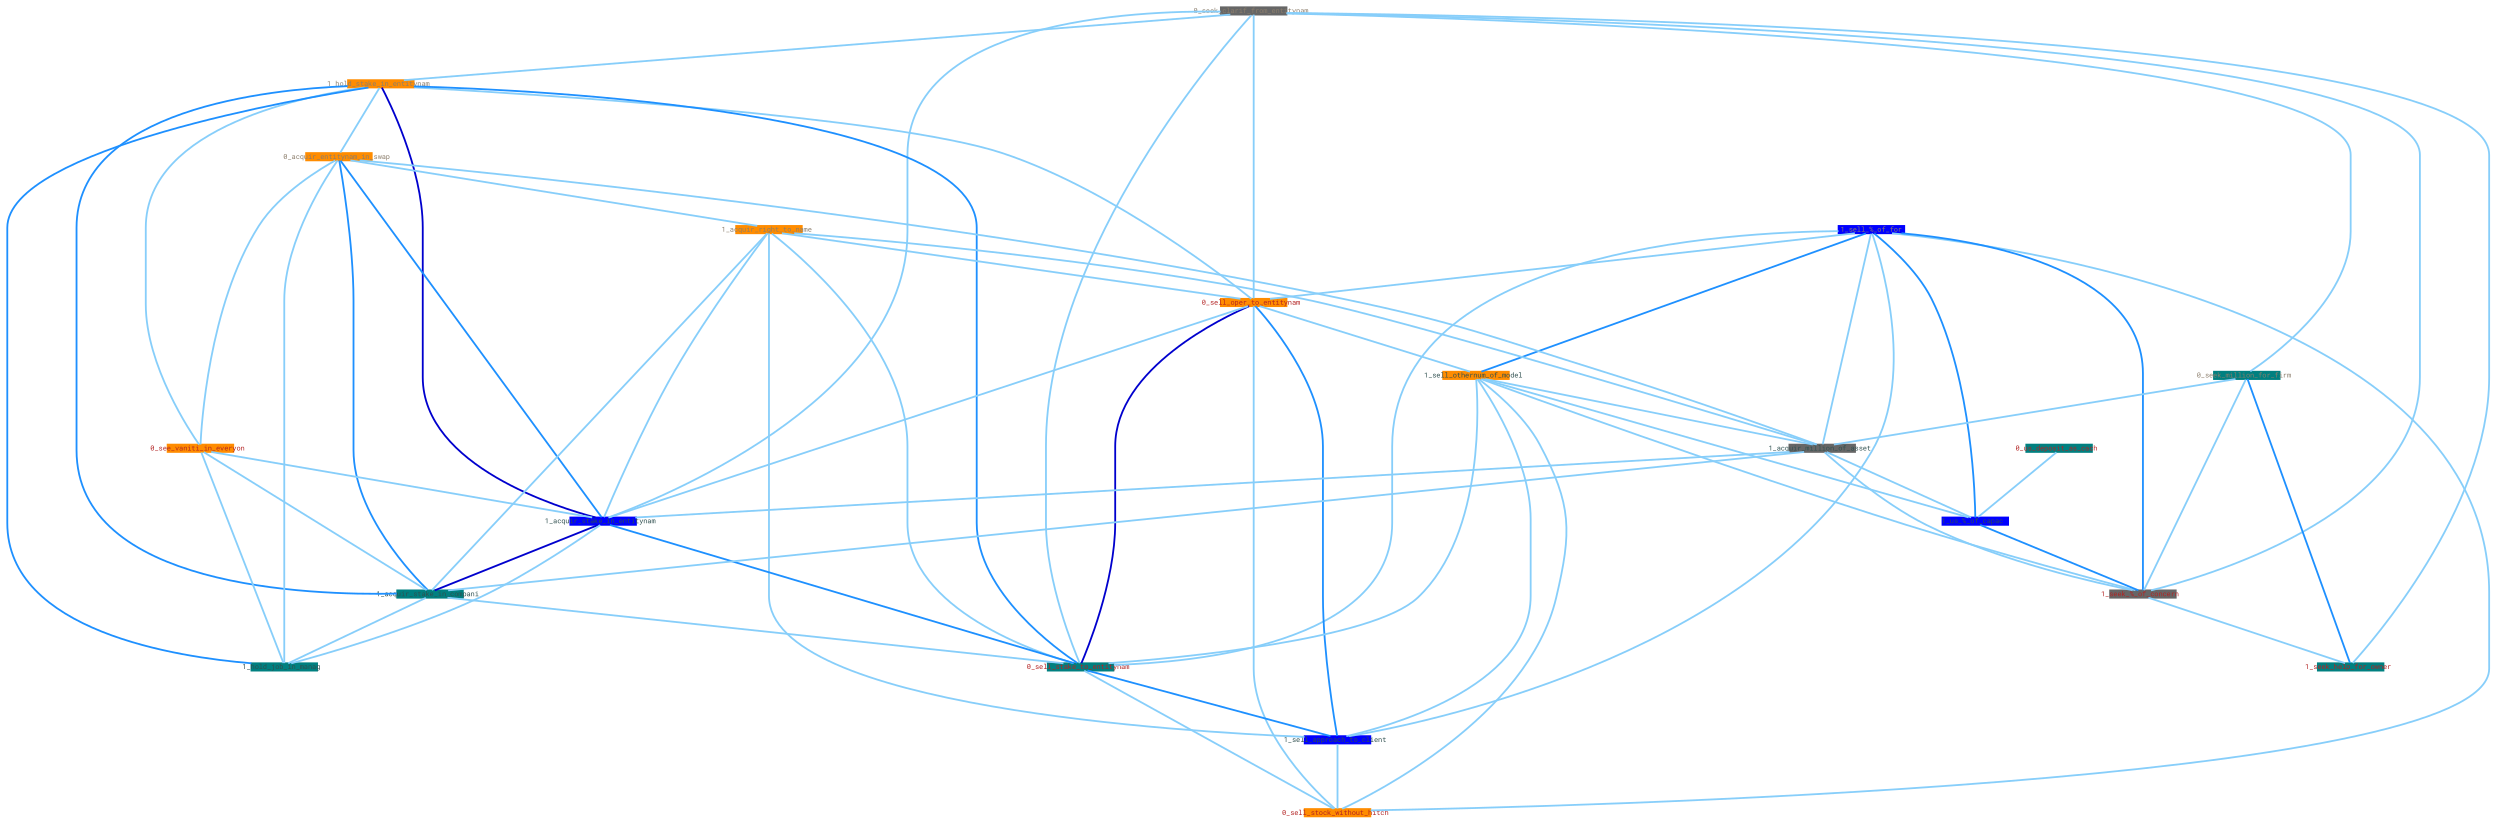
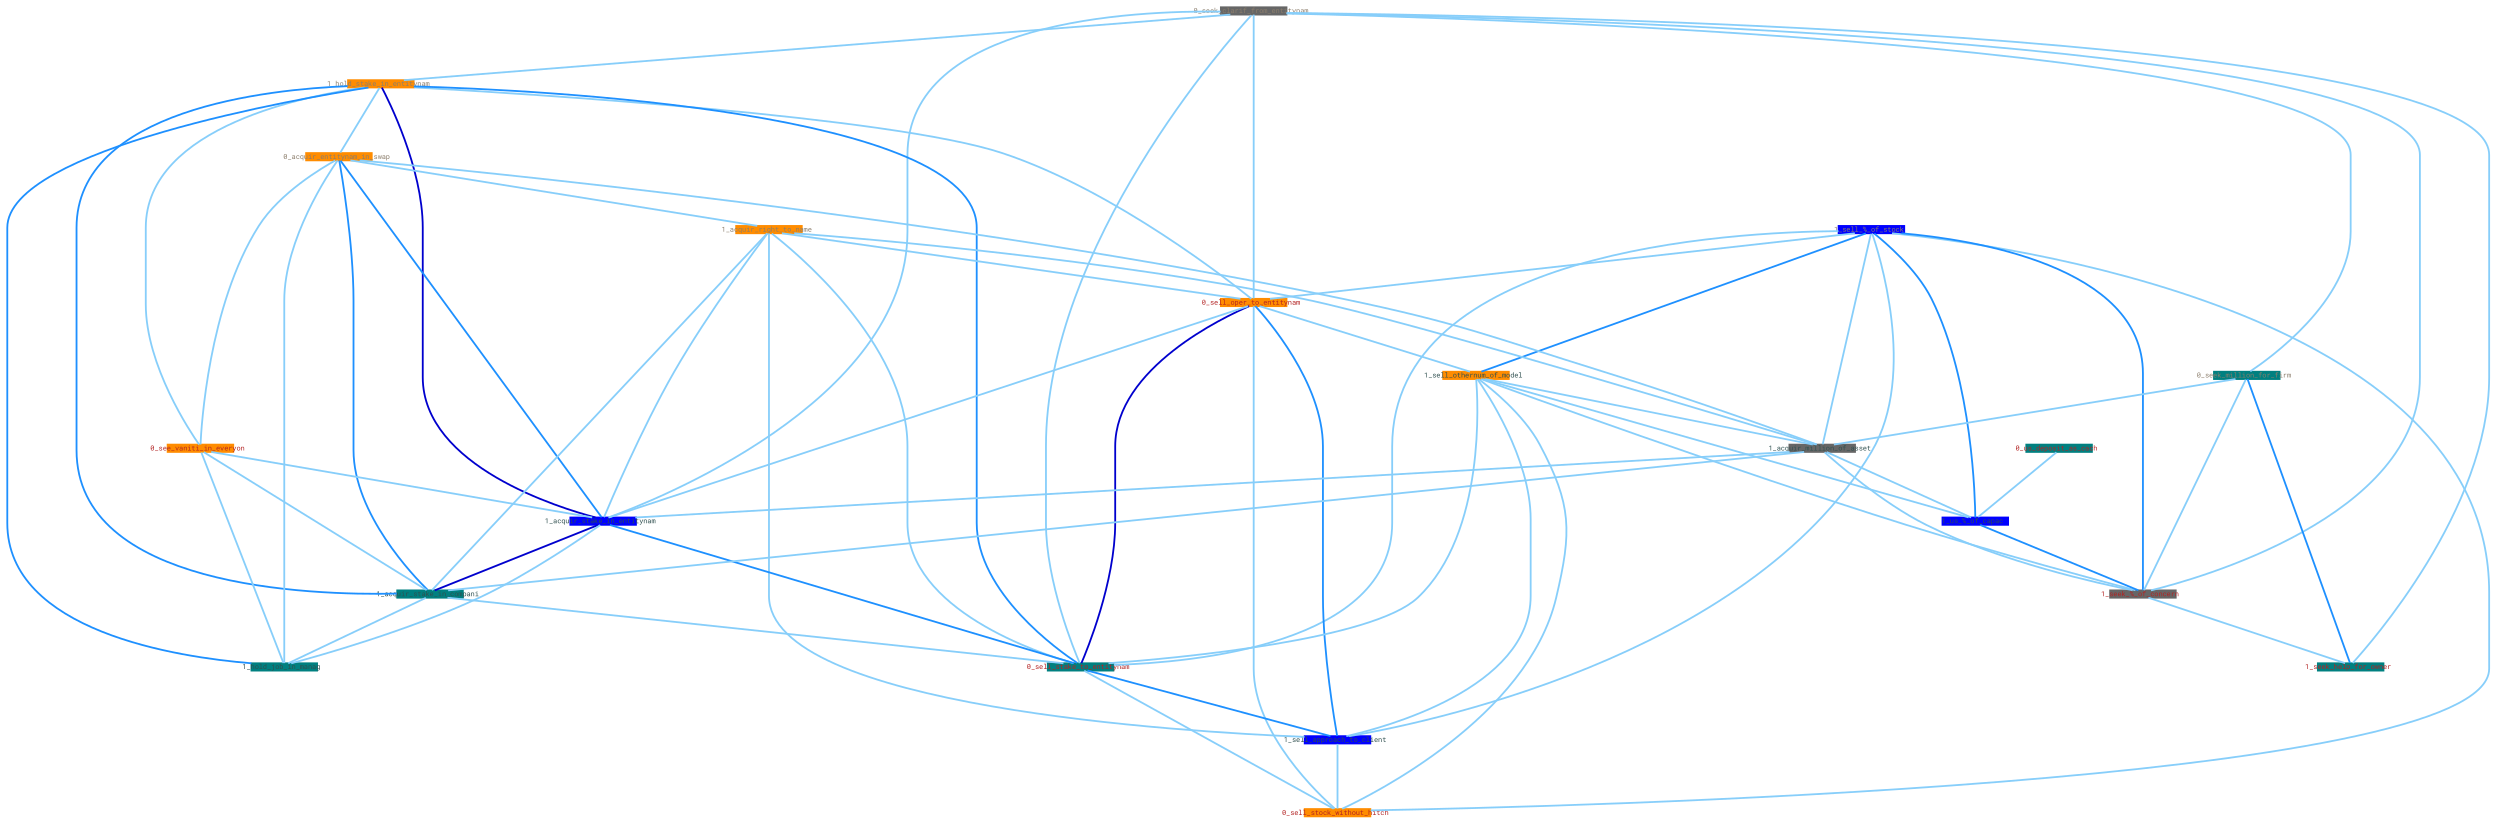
(1871, 230) -> (1871, 230)
